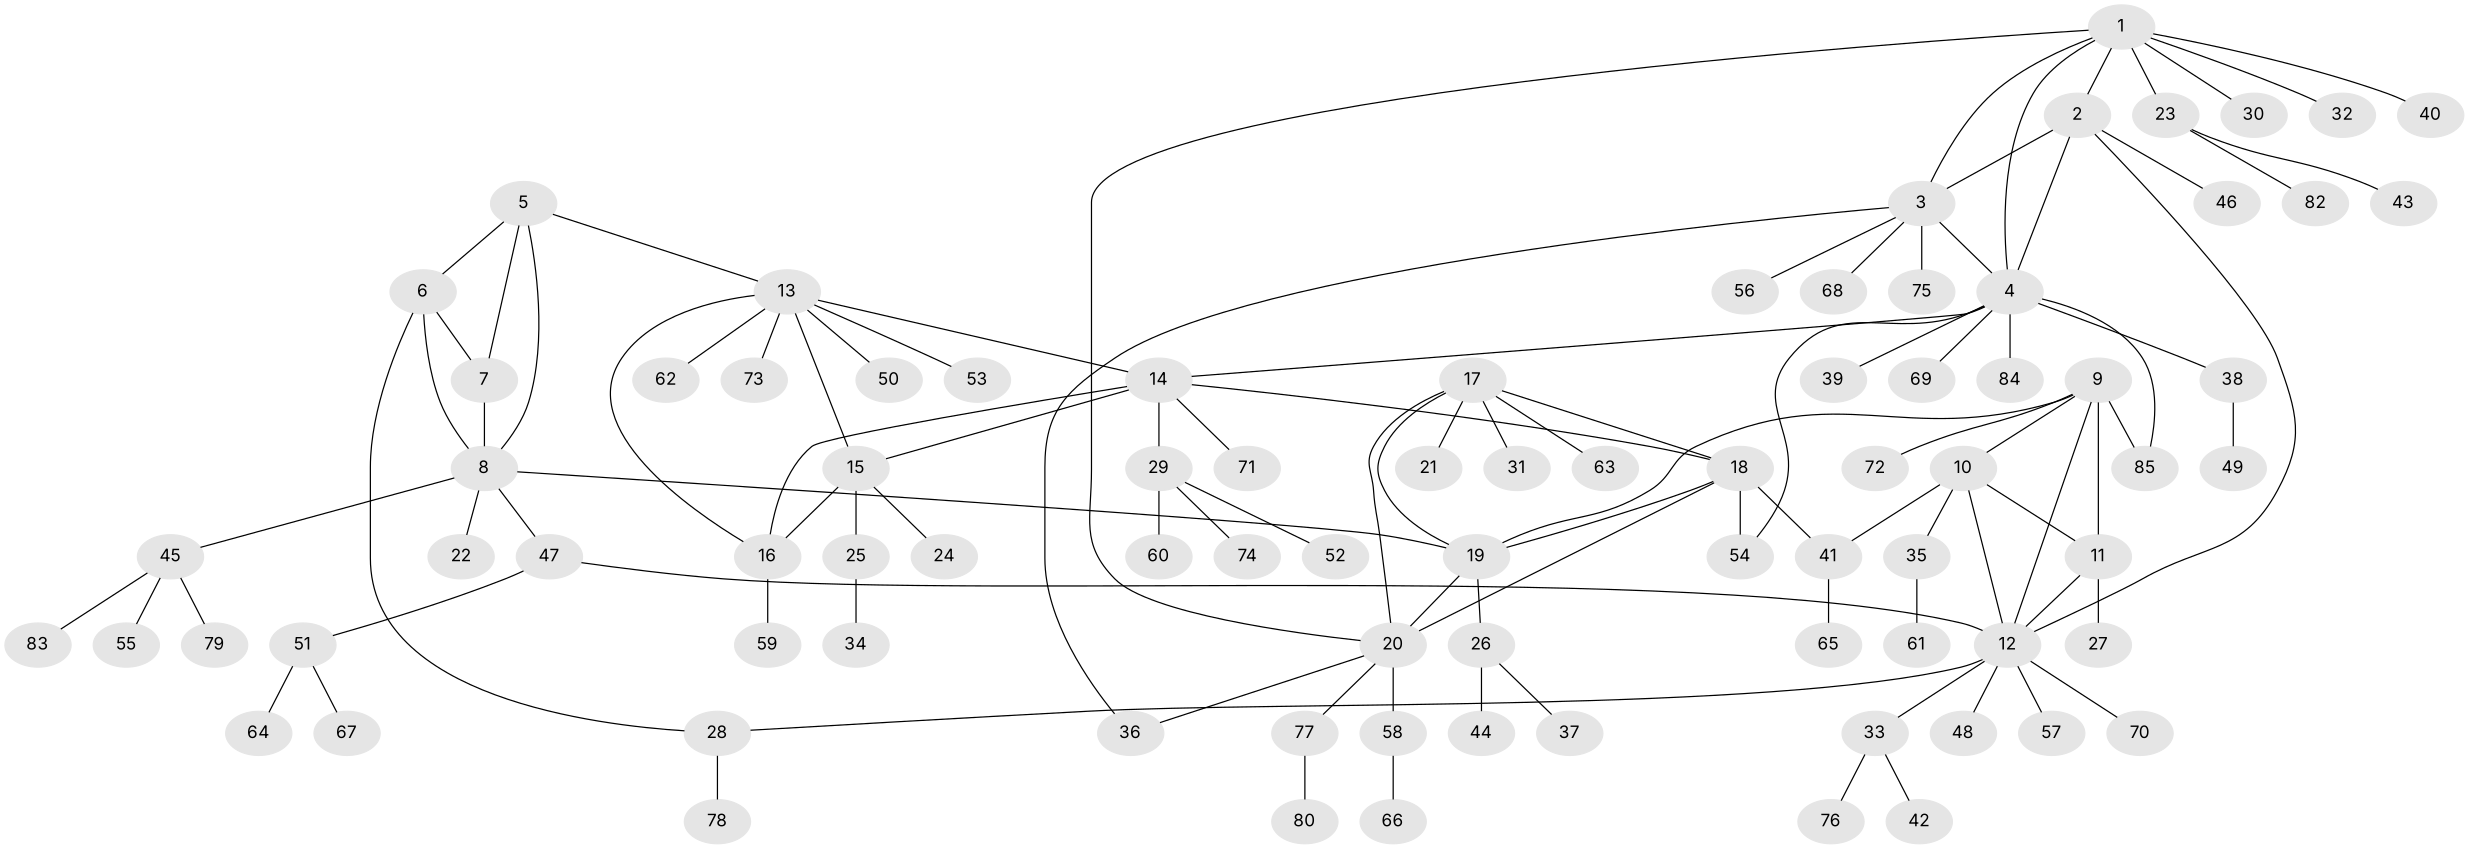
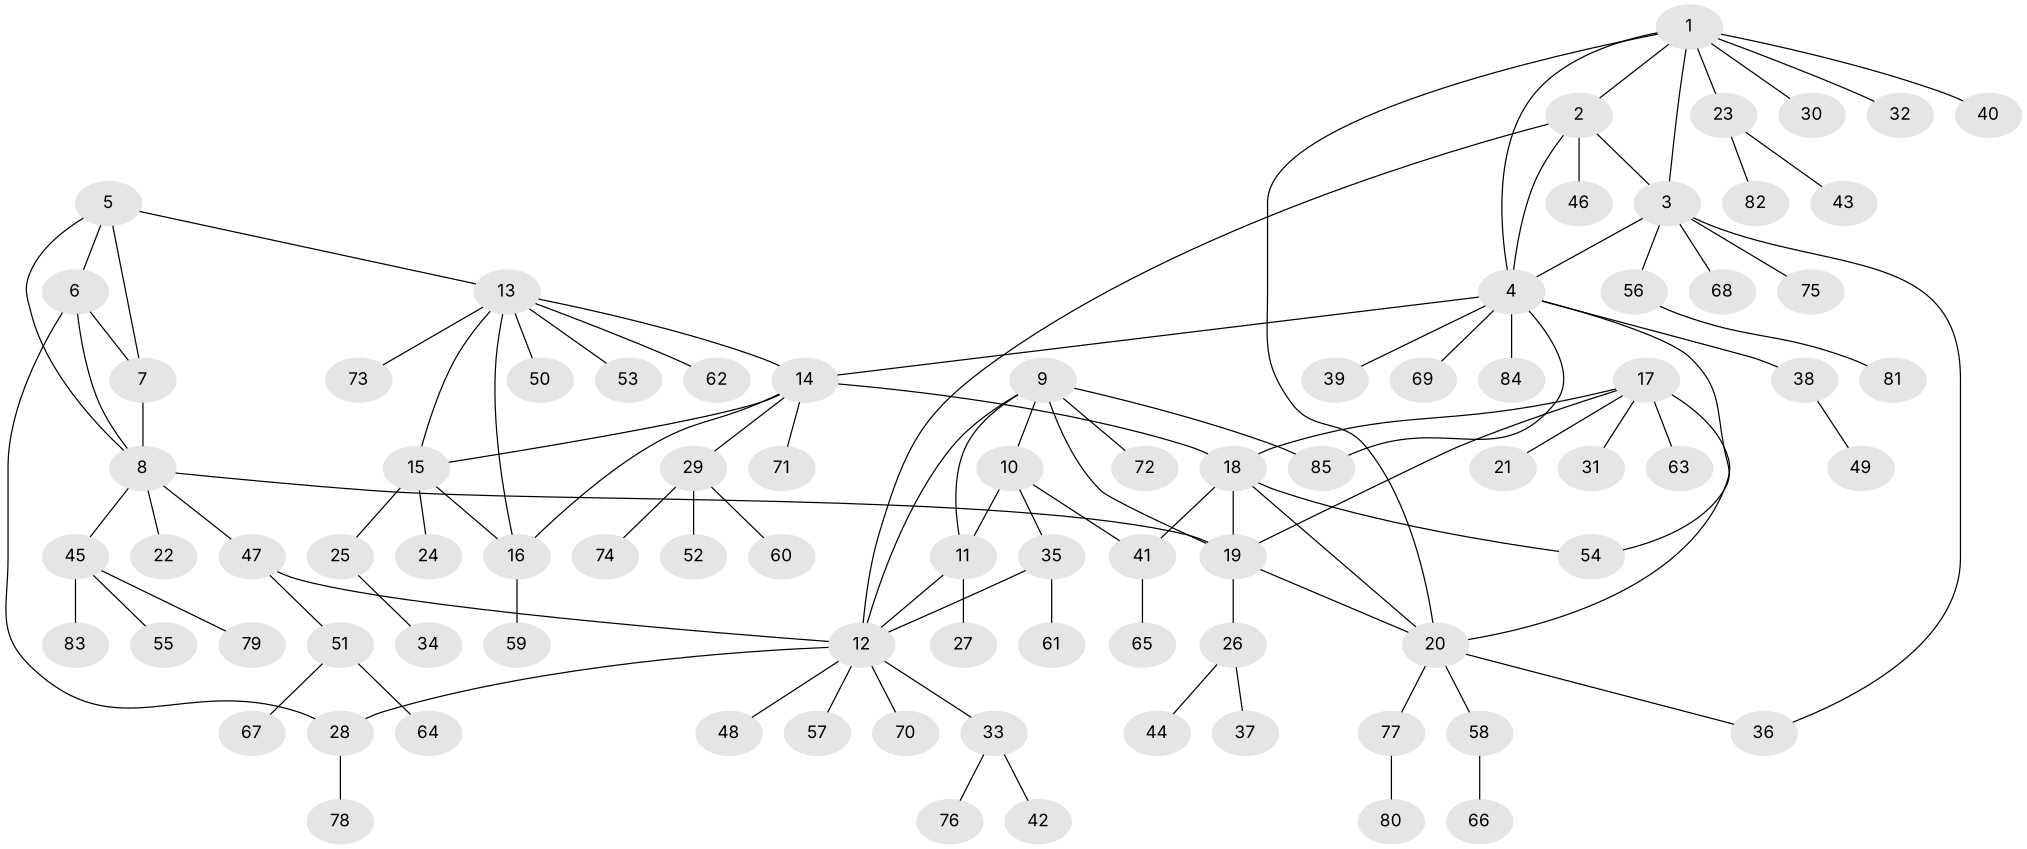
none -> (1893, 380)
(1986, 557) -> (954, 603)
